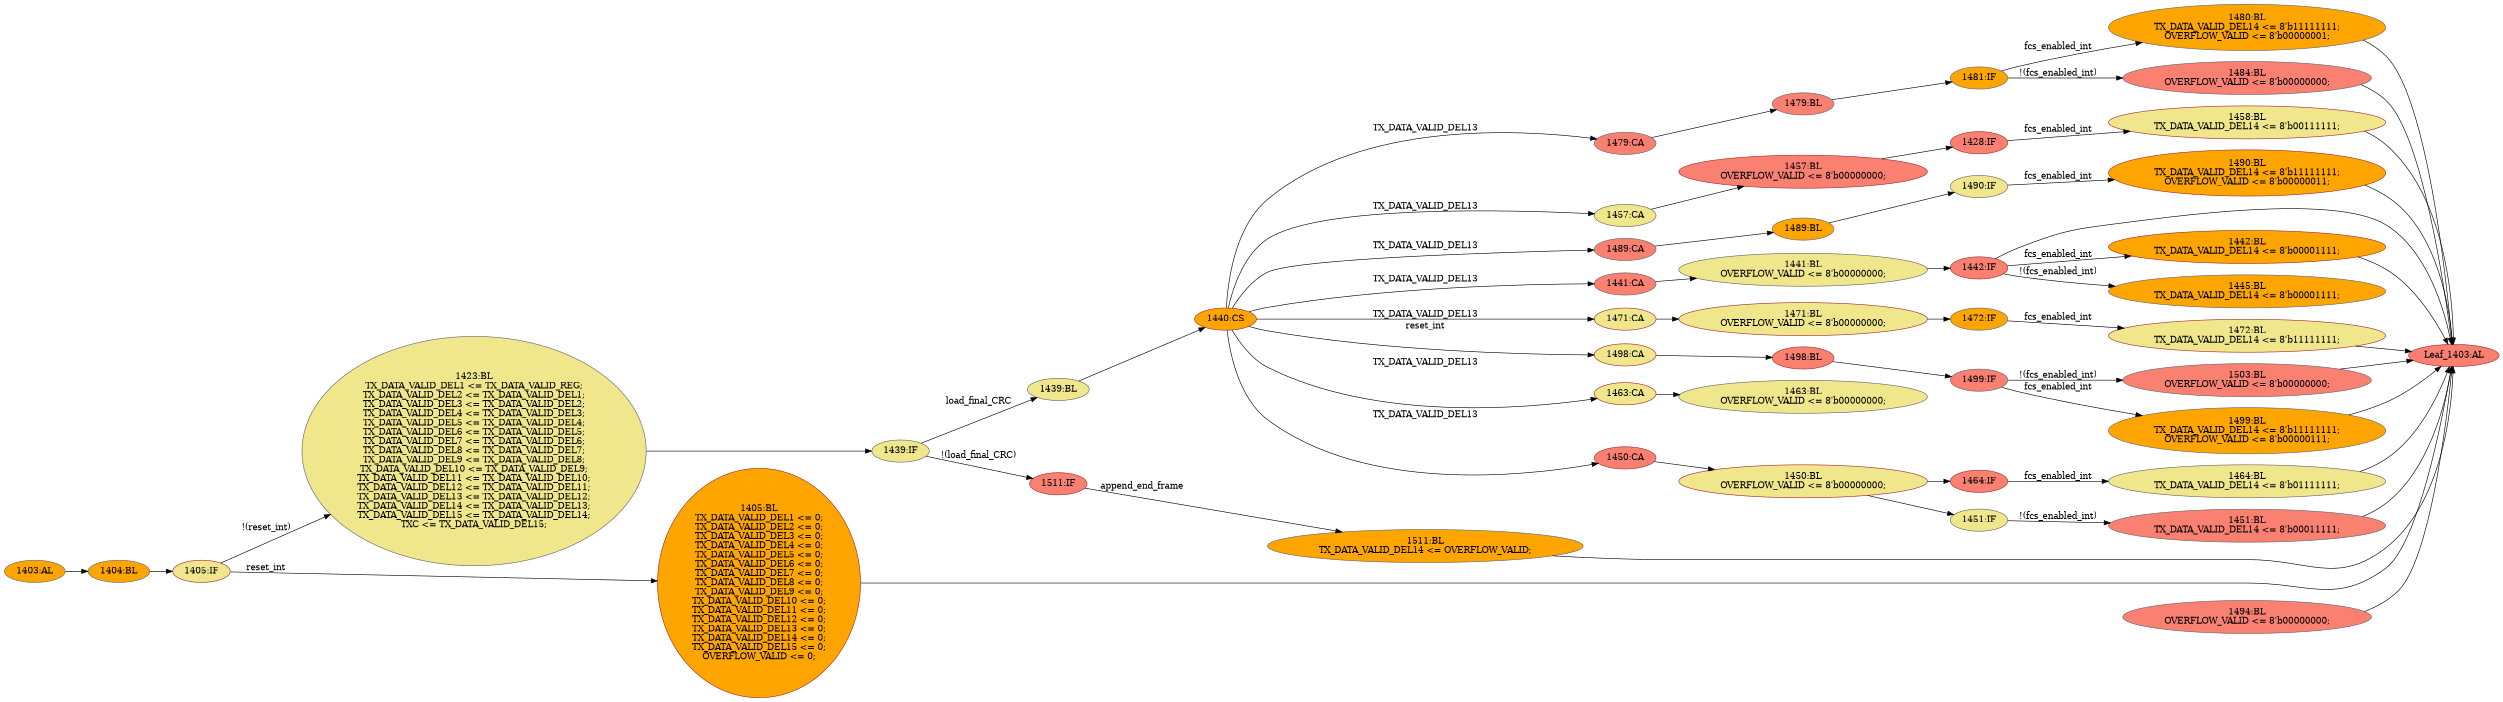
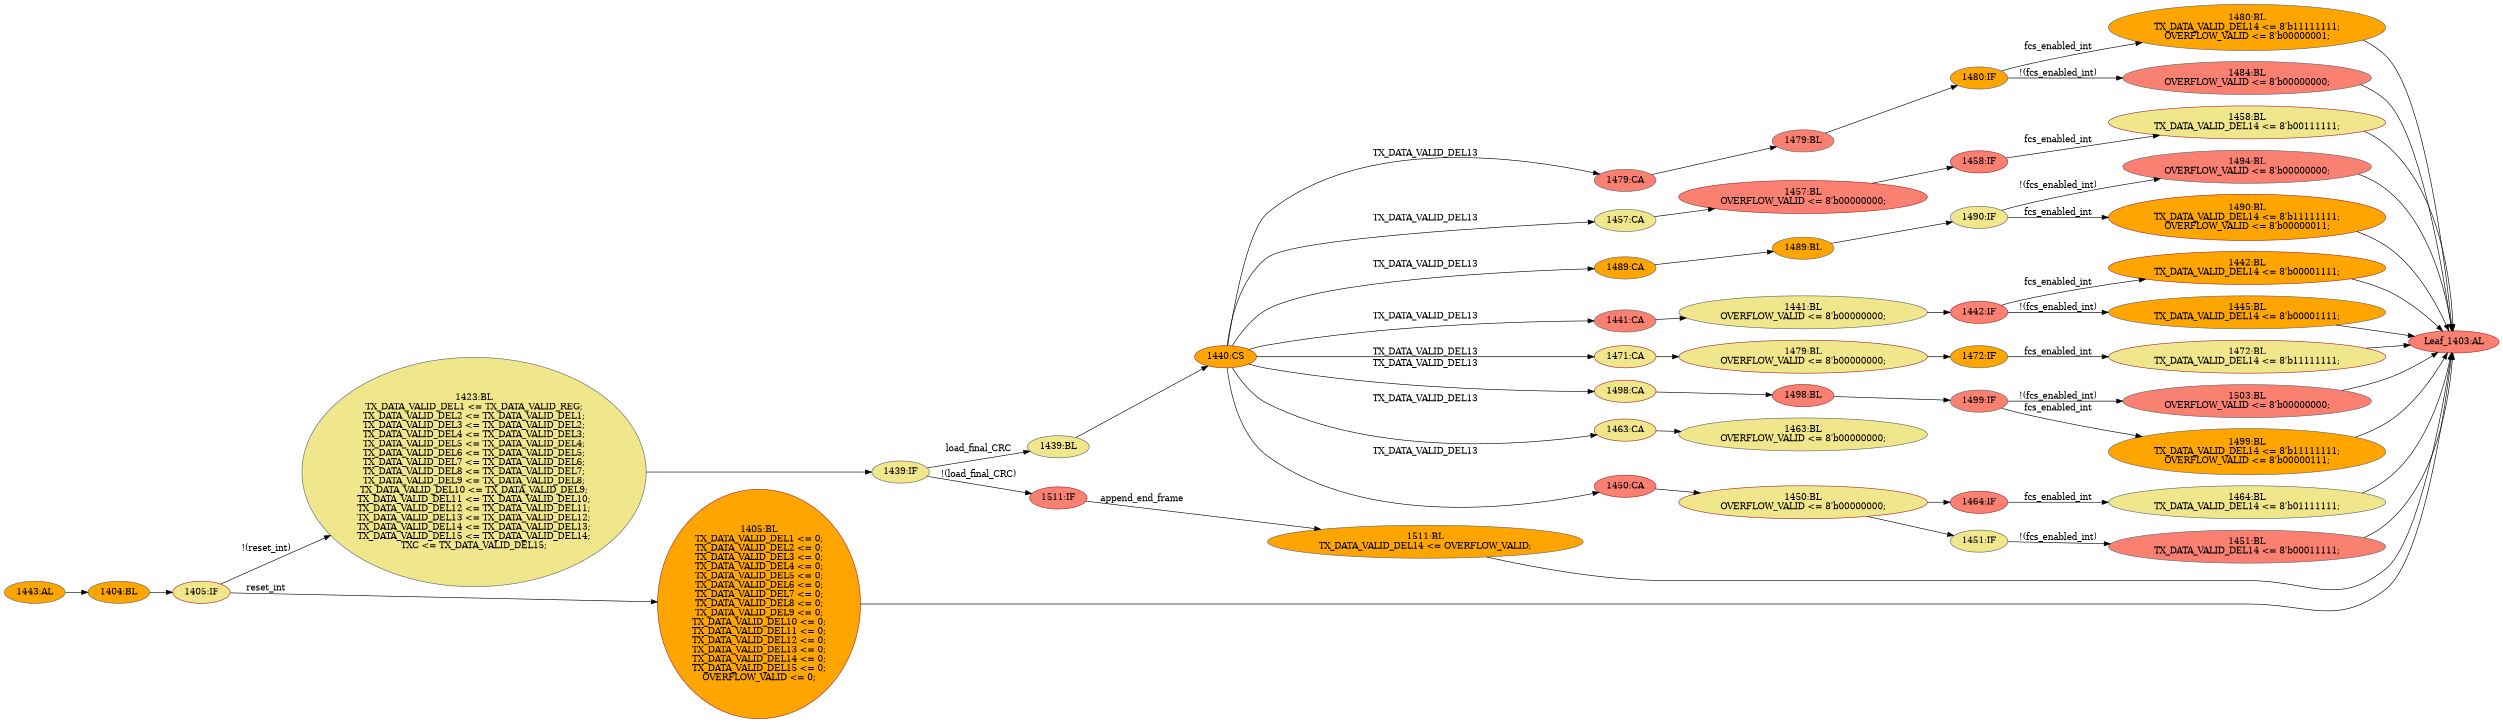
(1979, 78) -> (1979, 78)
(1979, 143) -> (1979, 162)
none -> (2077, 193)
(2255, 210) -> (2372, 330)
(1625, 249) -> (1625, 268)
(1803, 319) -> (1803, 357)
(1425, 326) -> (1425, 364)
(35, 571) -> (35, 592)
